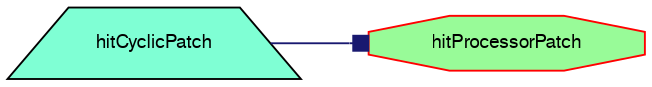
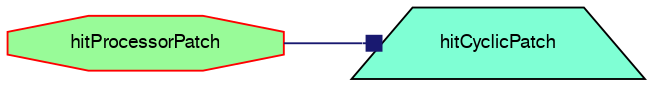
(310, 43) -> (323, 43)
